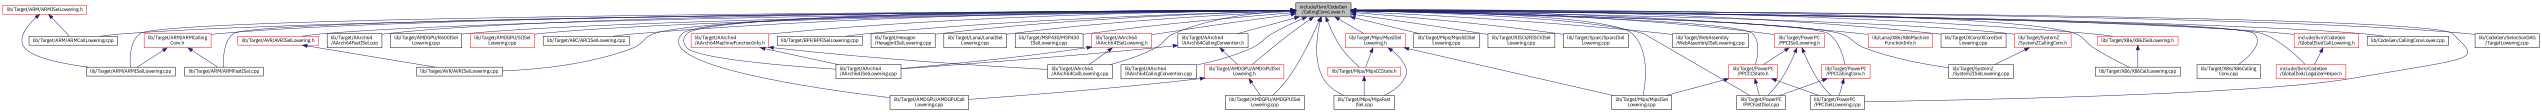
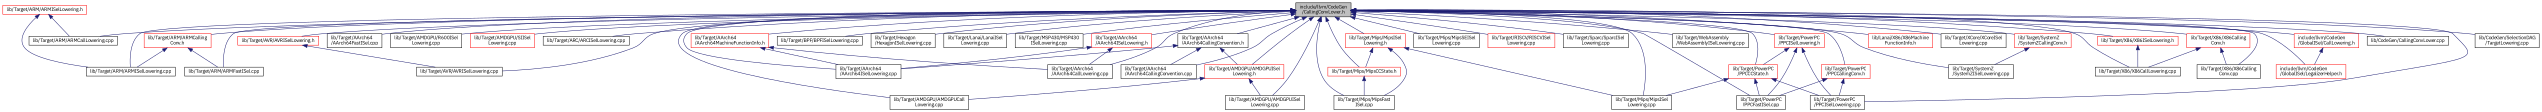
(1521, 41) -> (1521, 41)
none -> (2218, 41)
none -> (1184, 57)
